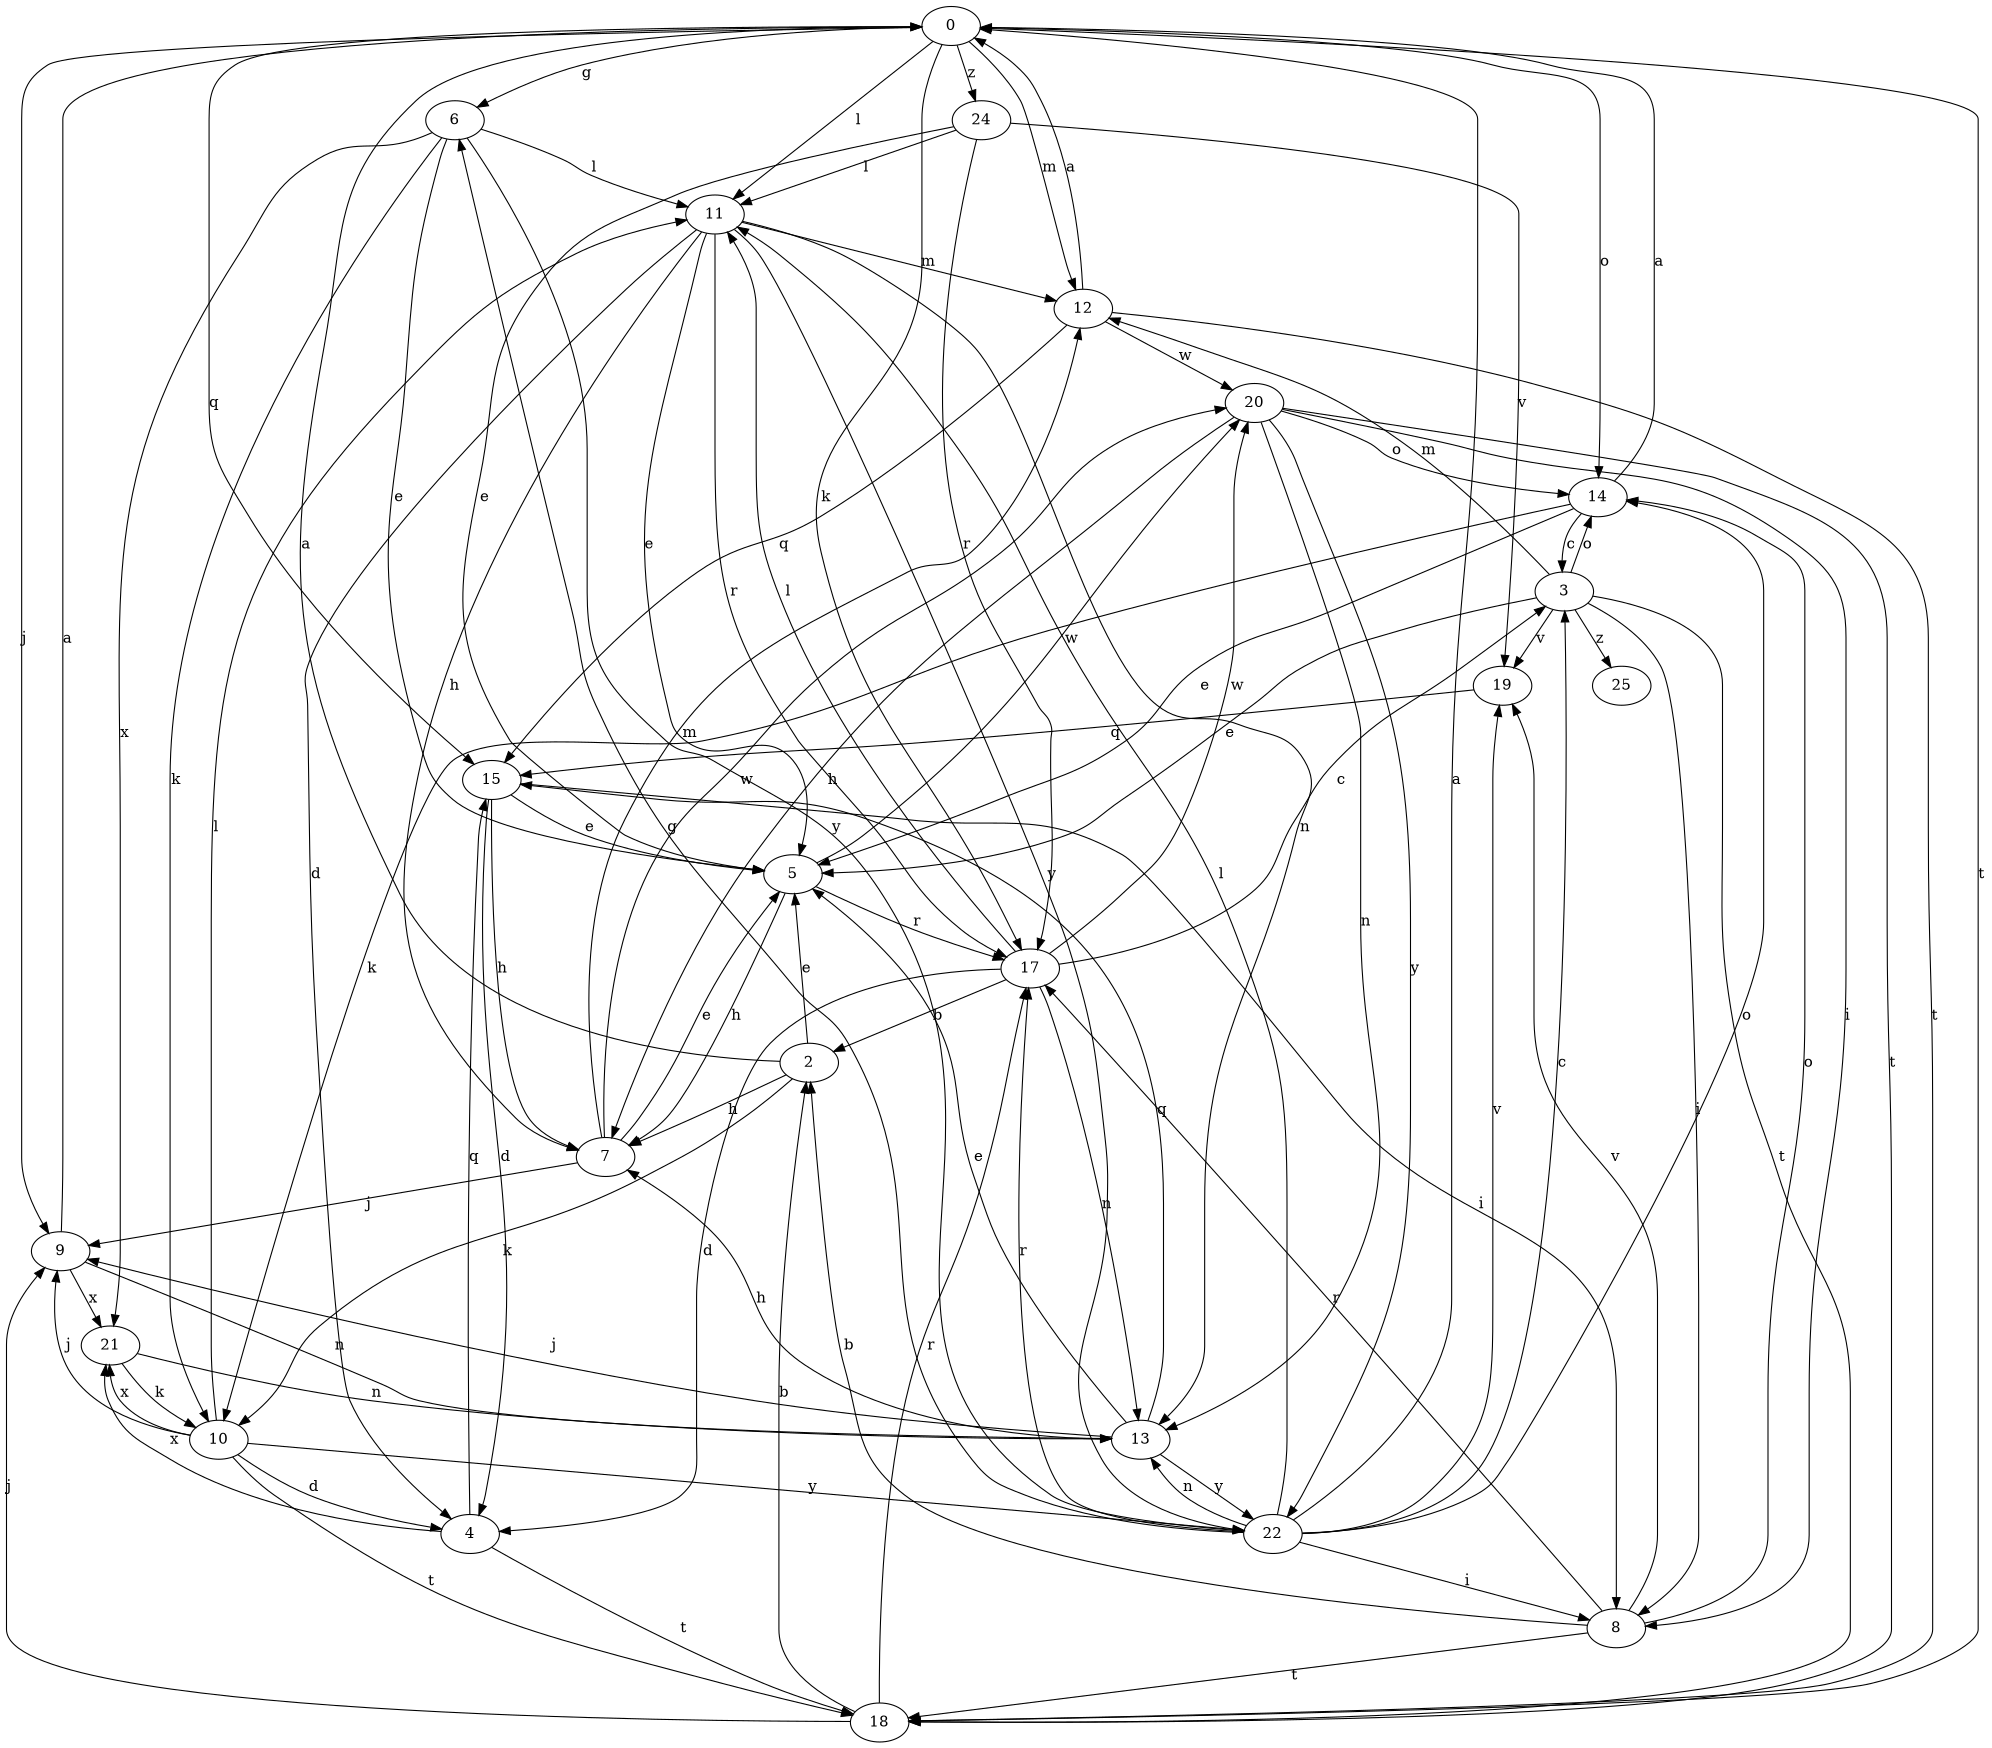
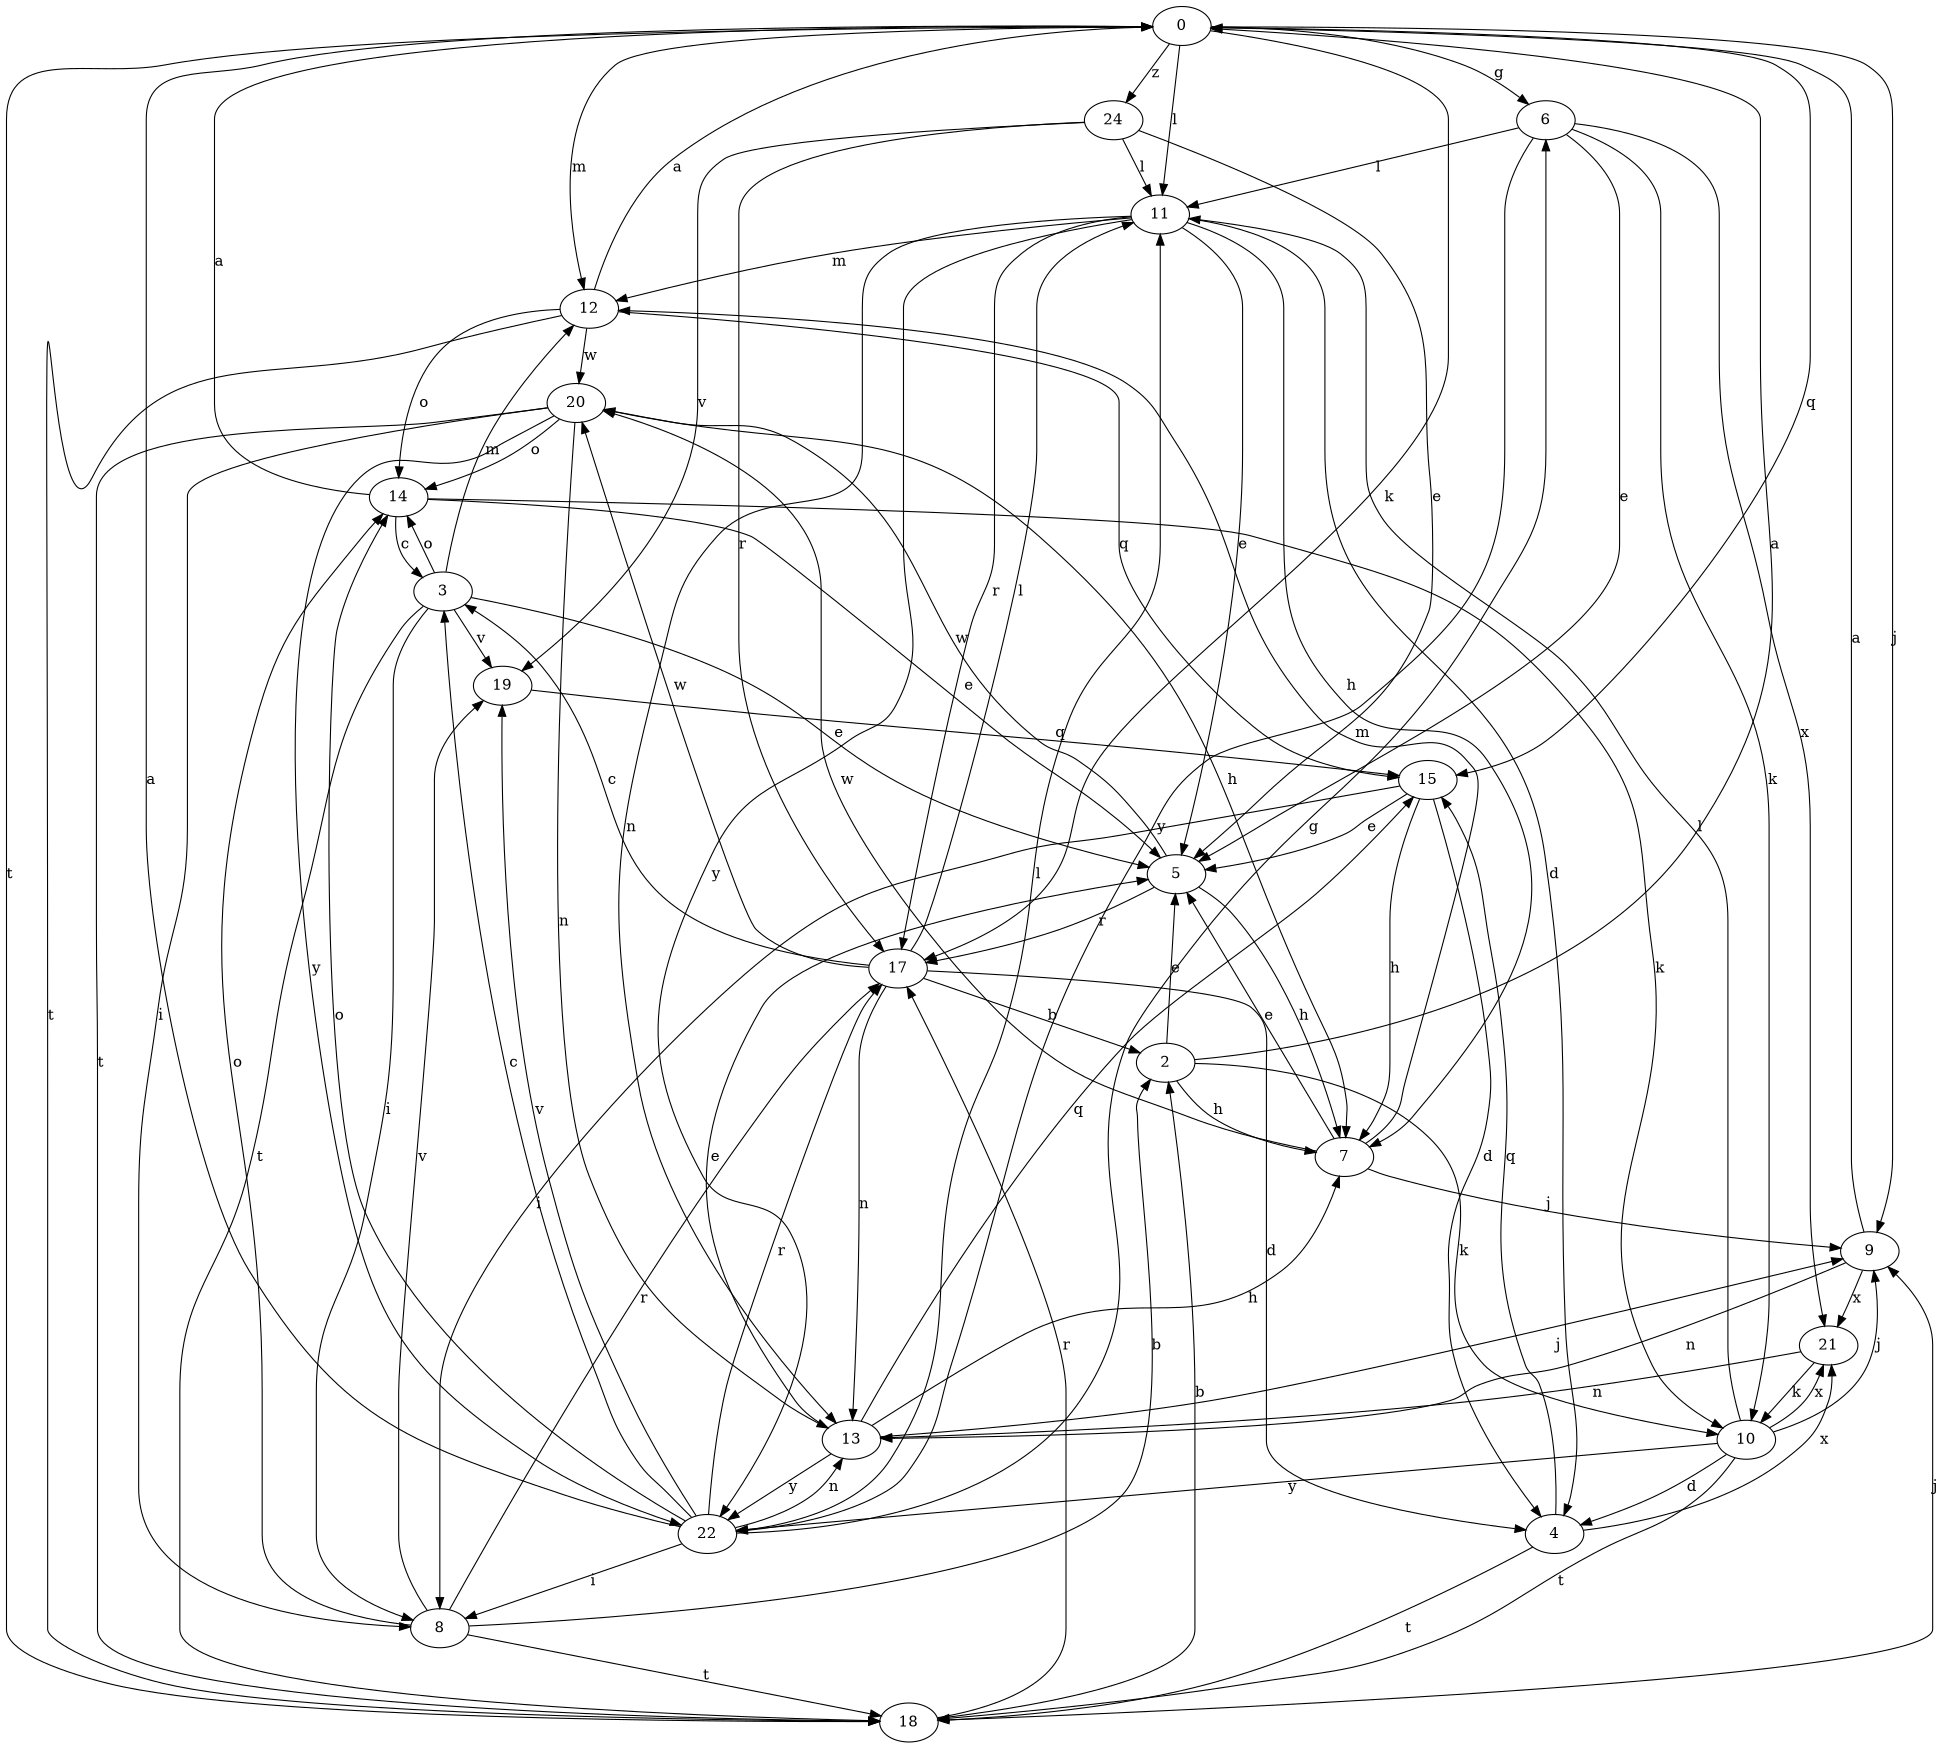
(1476, 62) -> (438, 354)
(1622, 686) -> none
